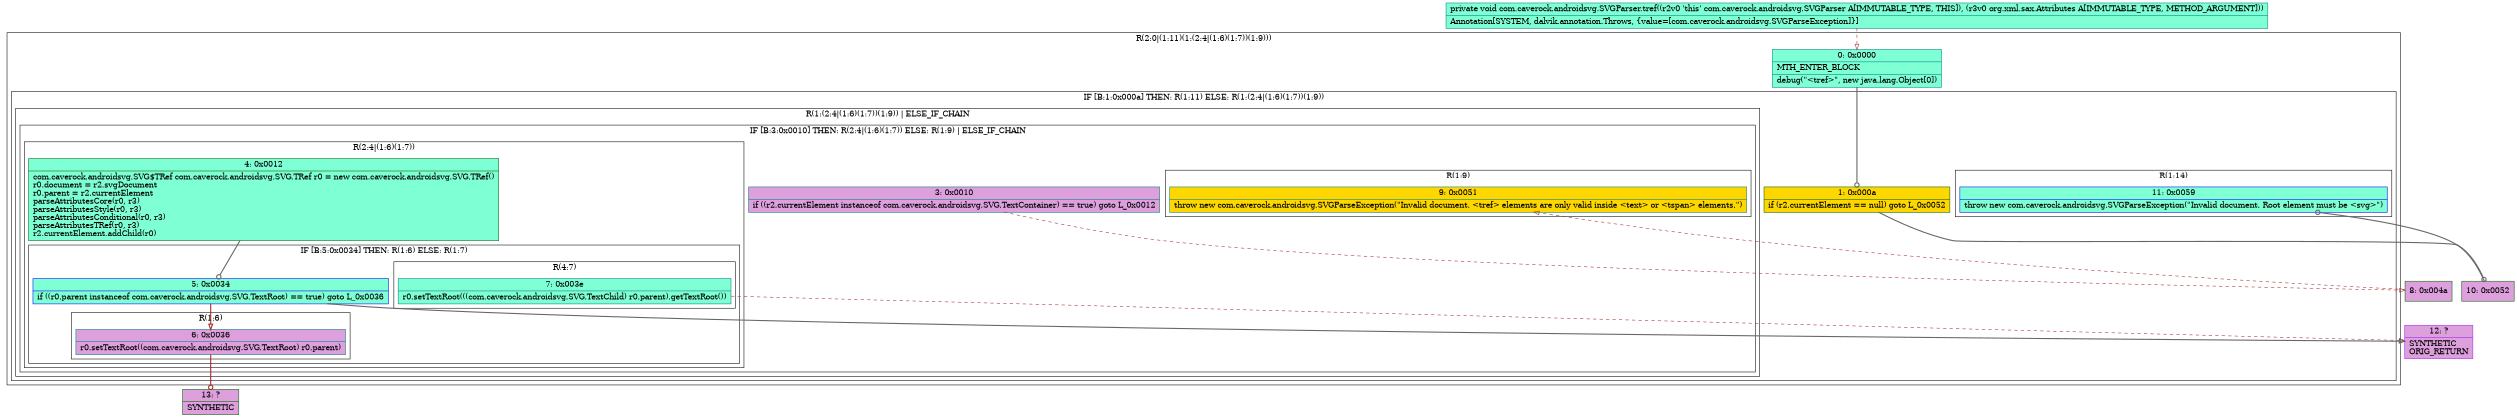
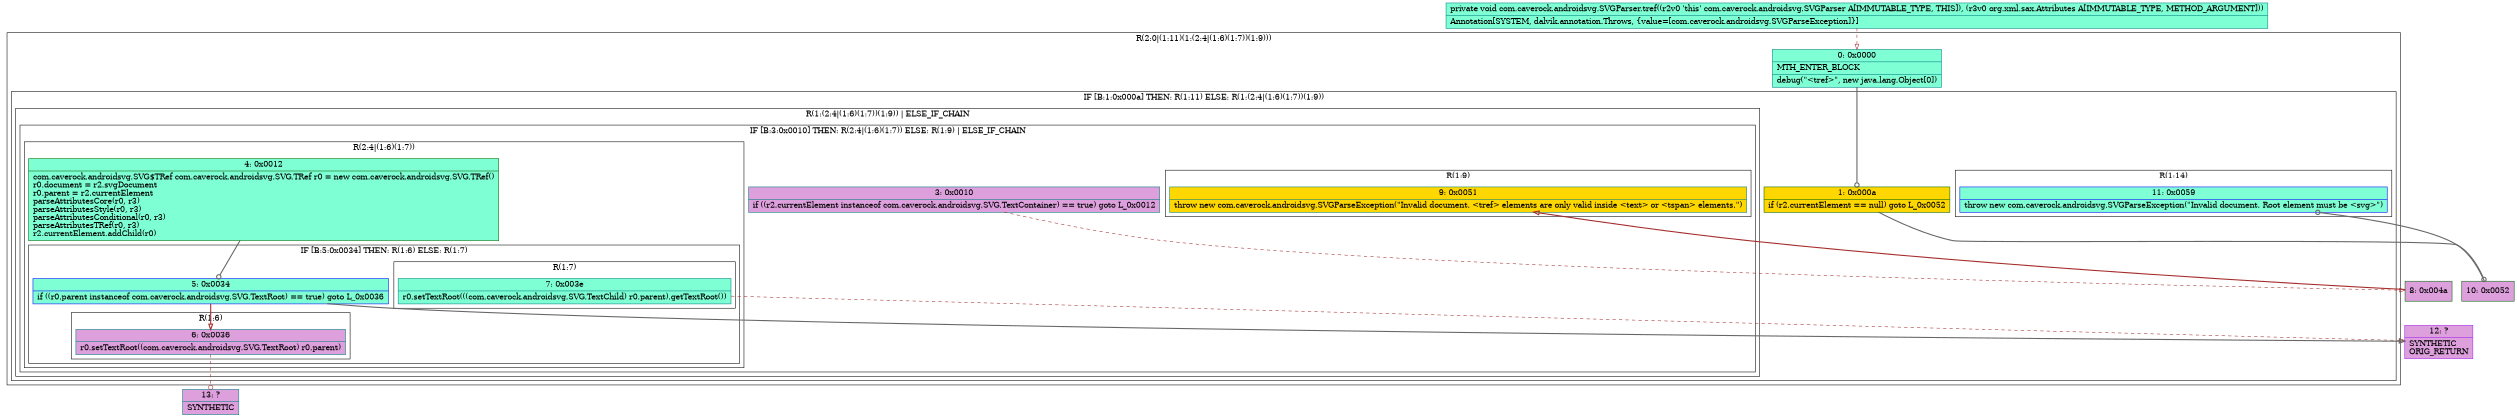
(1971, 261) -> (1971, 261)
(565, 268) -> (565, 268)
(211, 370) -> (211, 370)
(211, 402) -> (211, 402)
